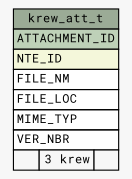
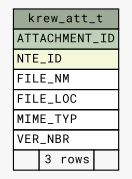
(68, 160) -> (68, 160)
